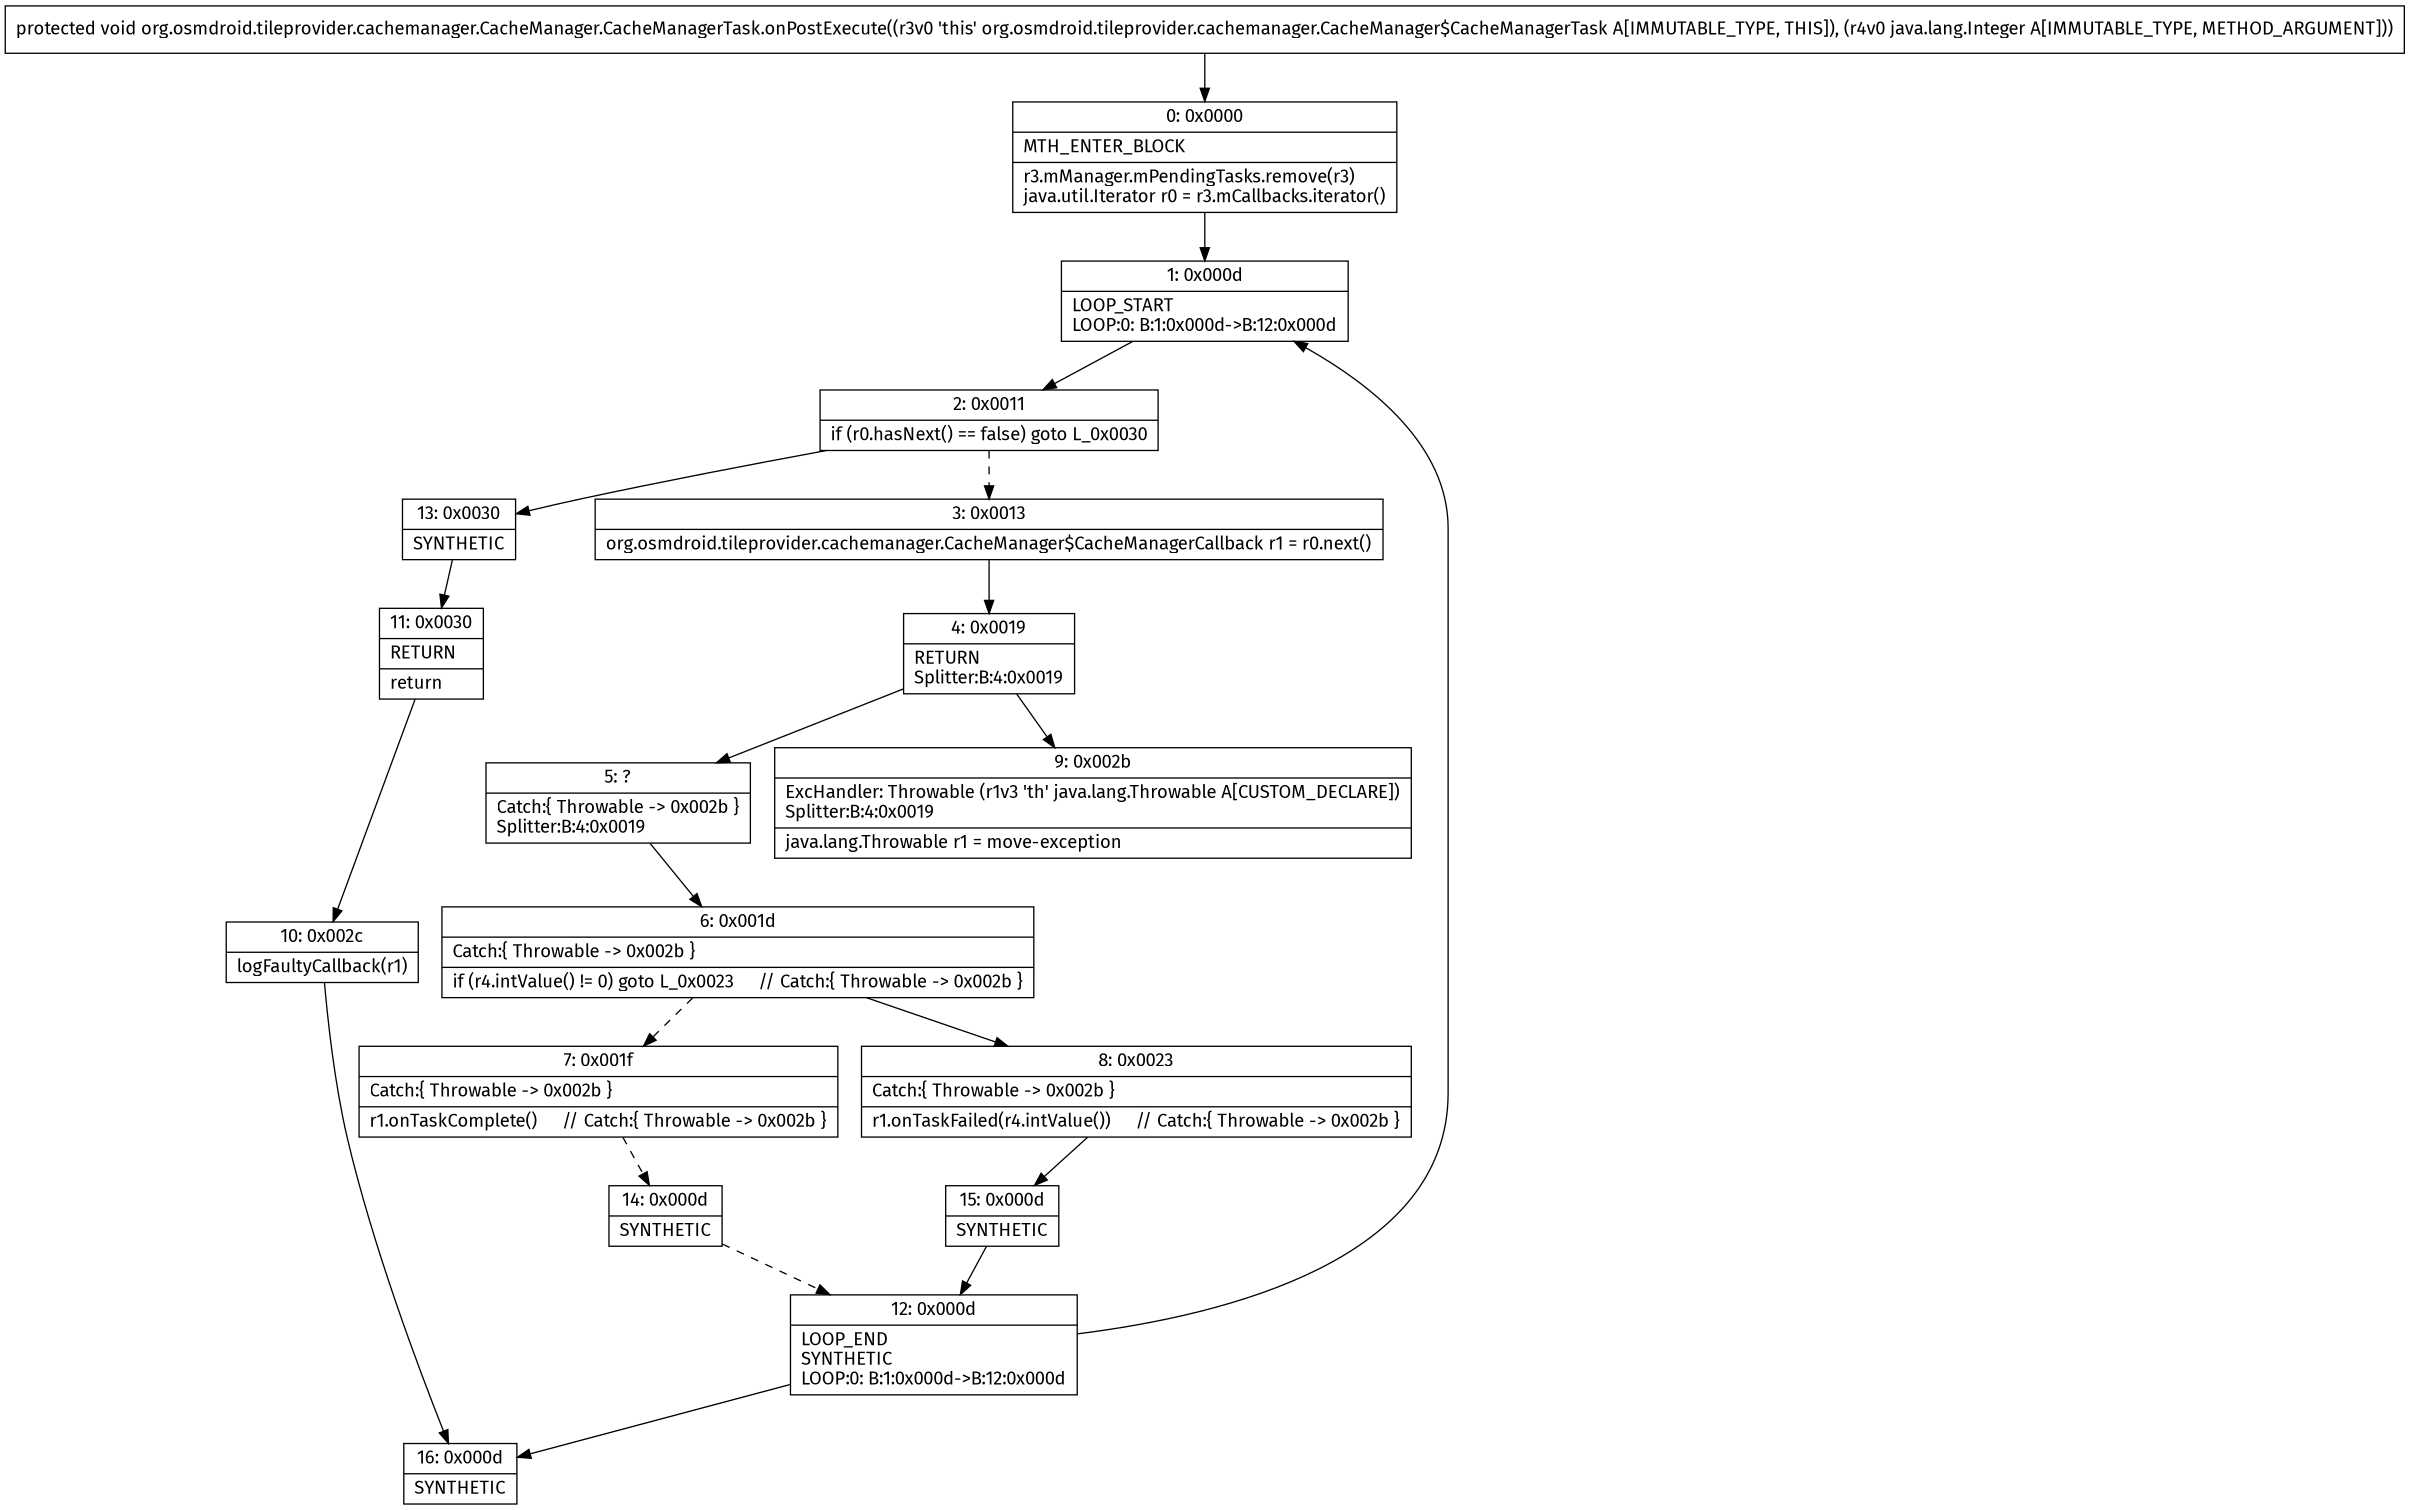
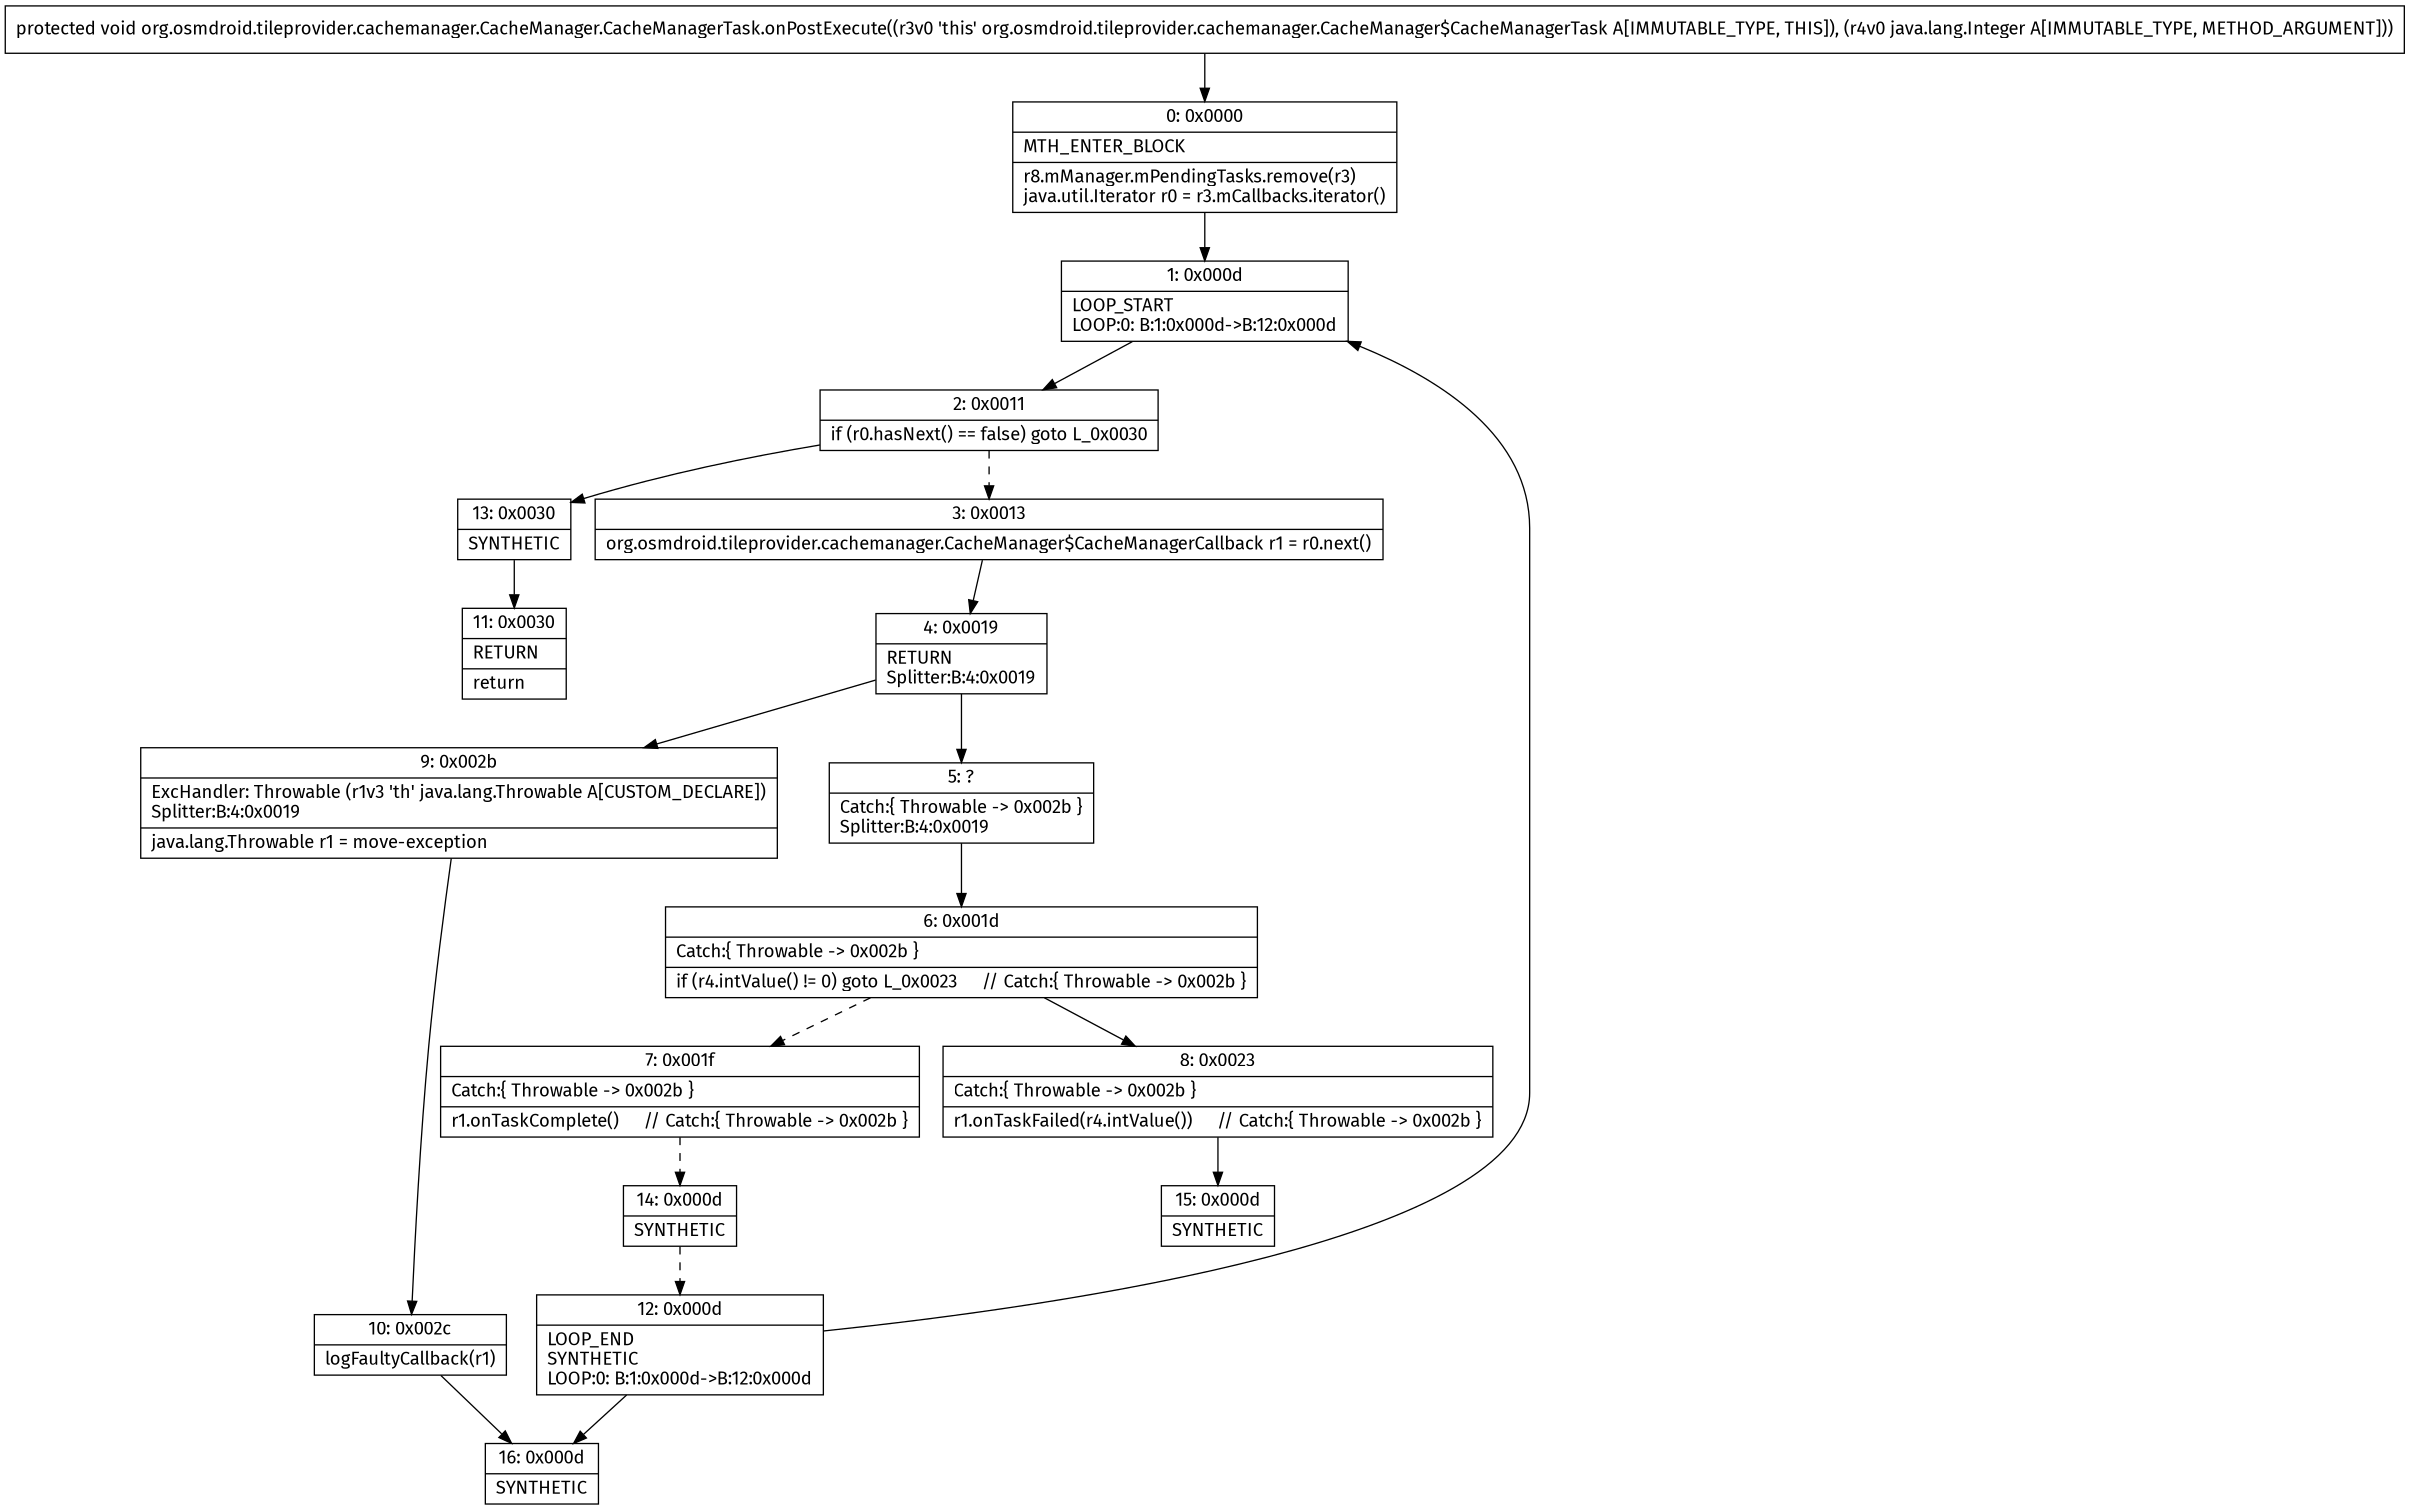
(1190, 177) -> (1190, 177)
(376, 804) -> (426, 1079)
(976, 1265) -> none
